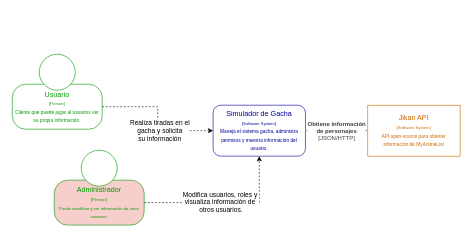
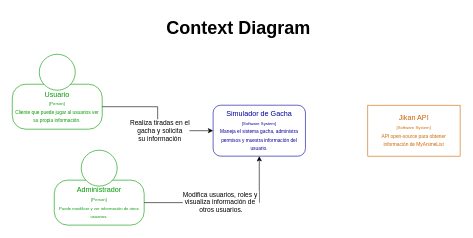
none -> (239, 27)
(137, 107) -> (137, 107)
(336, 131) -> none
(260, 181) -> (260, 181)
(99, 203) -> (99, 203)
